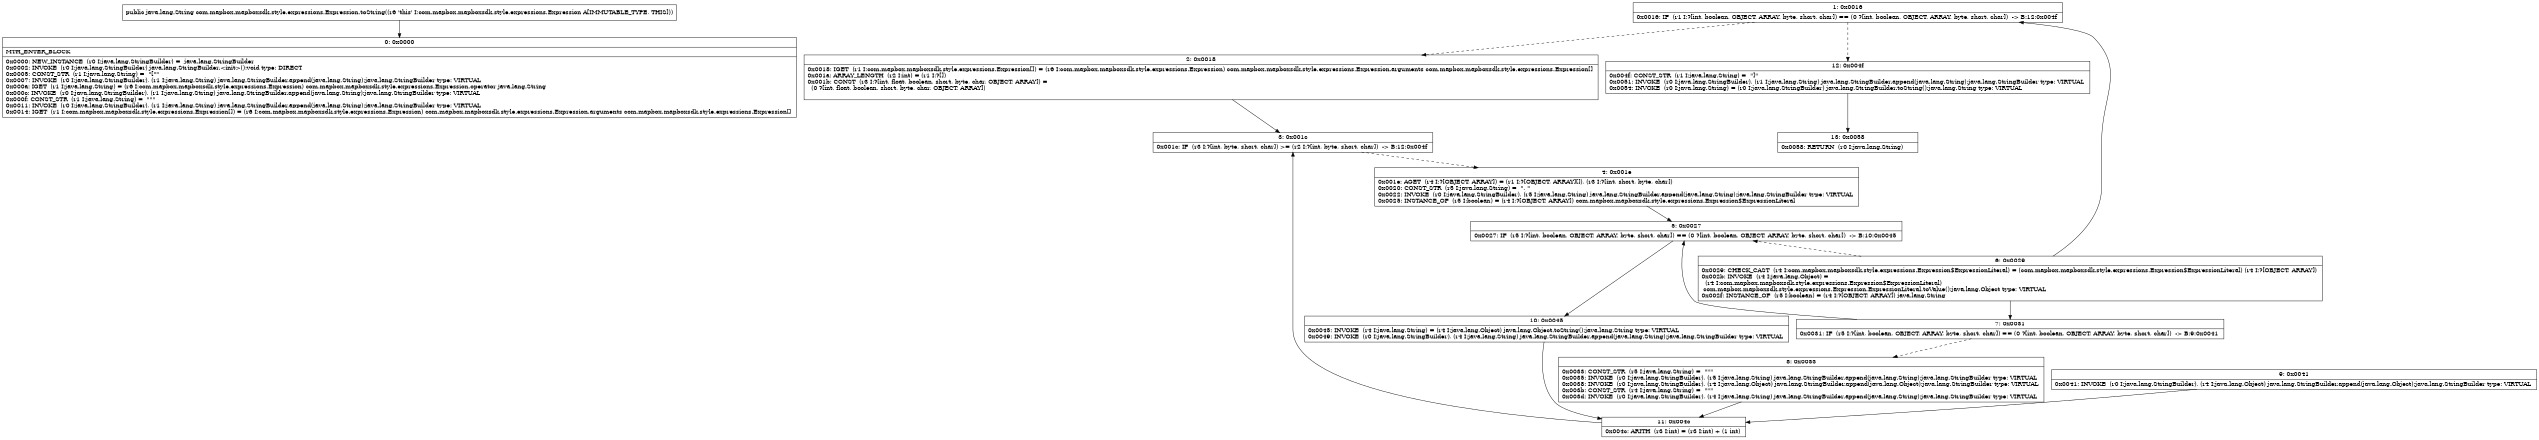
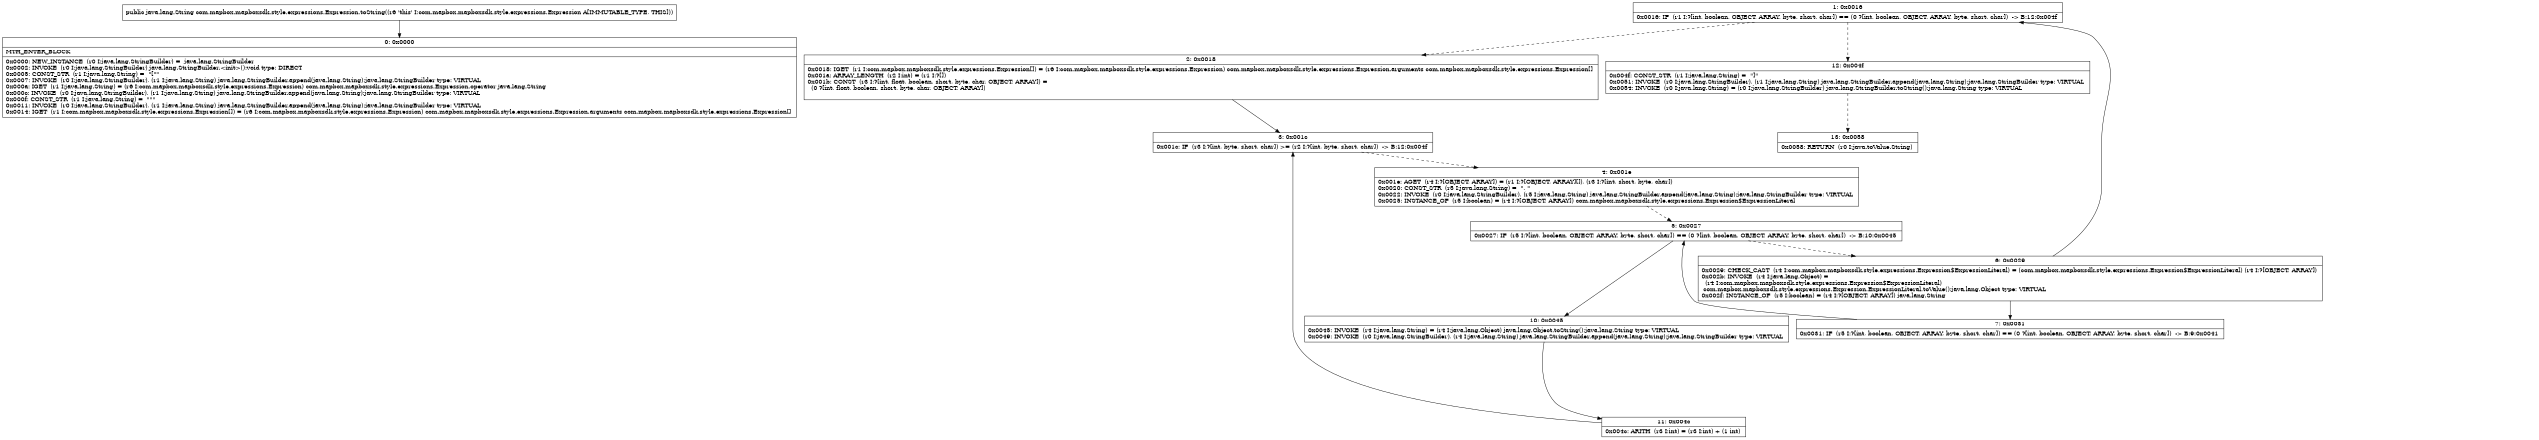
(1848, 111) -> (1848, 111)
(1843, 147) -> (1848, 147)
(1657, 213) -> (1657, 213)
(1809, 249) -> (1800, 248)
(1801, 380) -> none
(2294, 380) -> none
